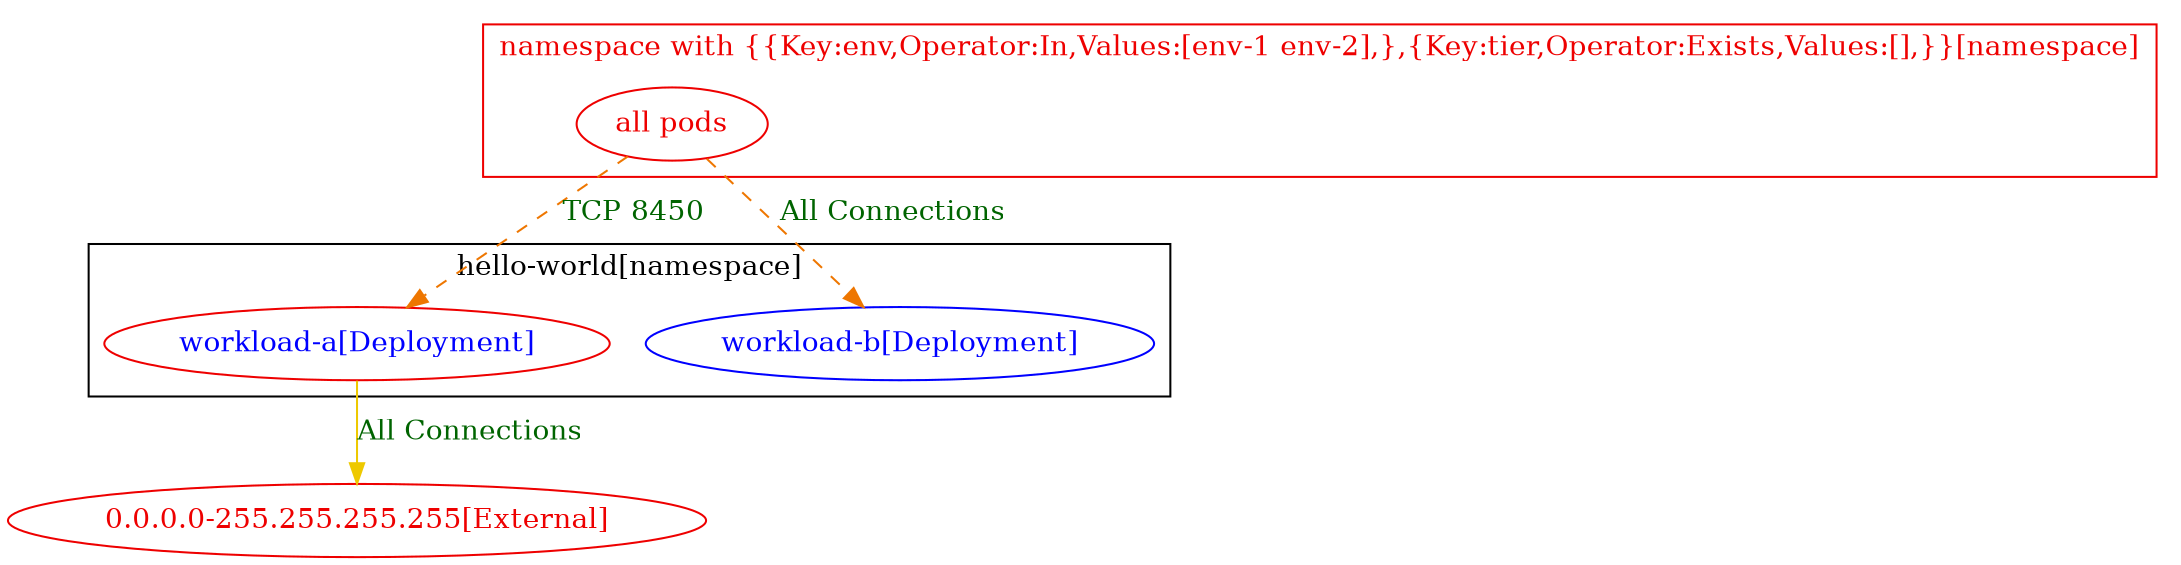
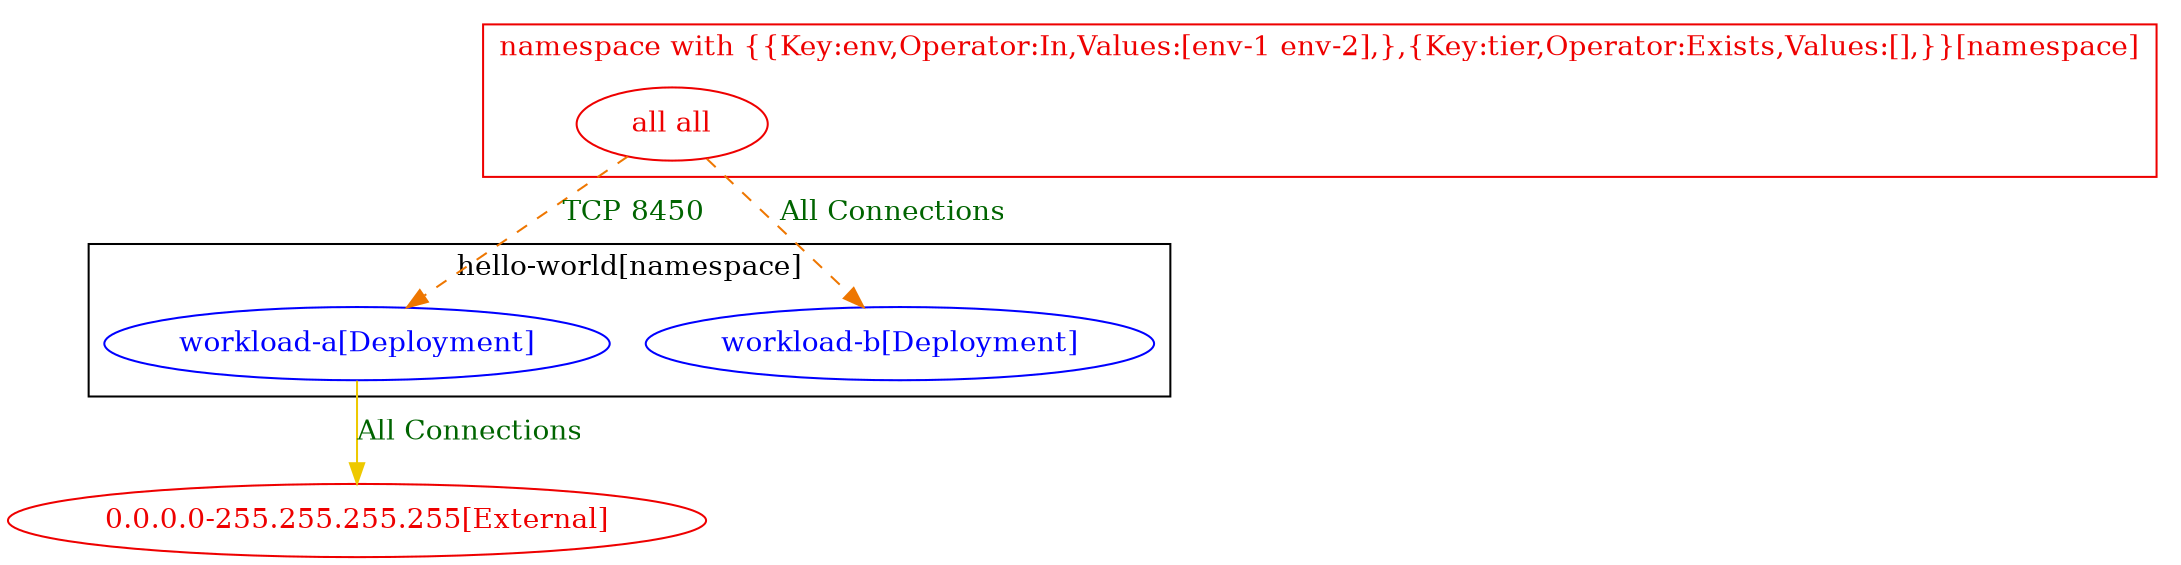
(672, 124) -> (672, 124)
(357, 344) -> (357, 344)
